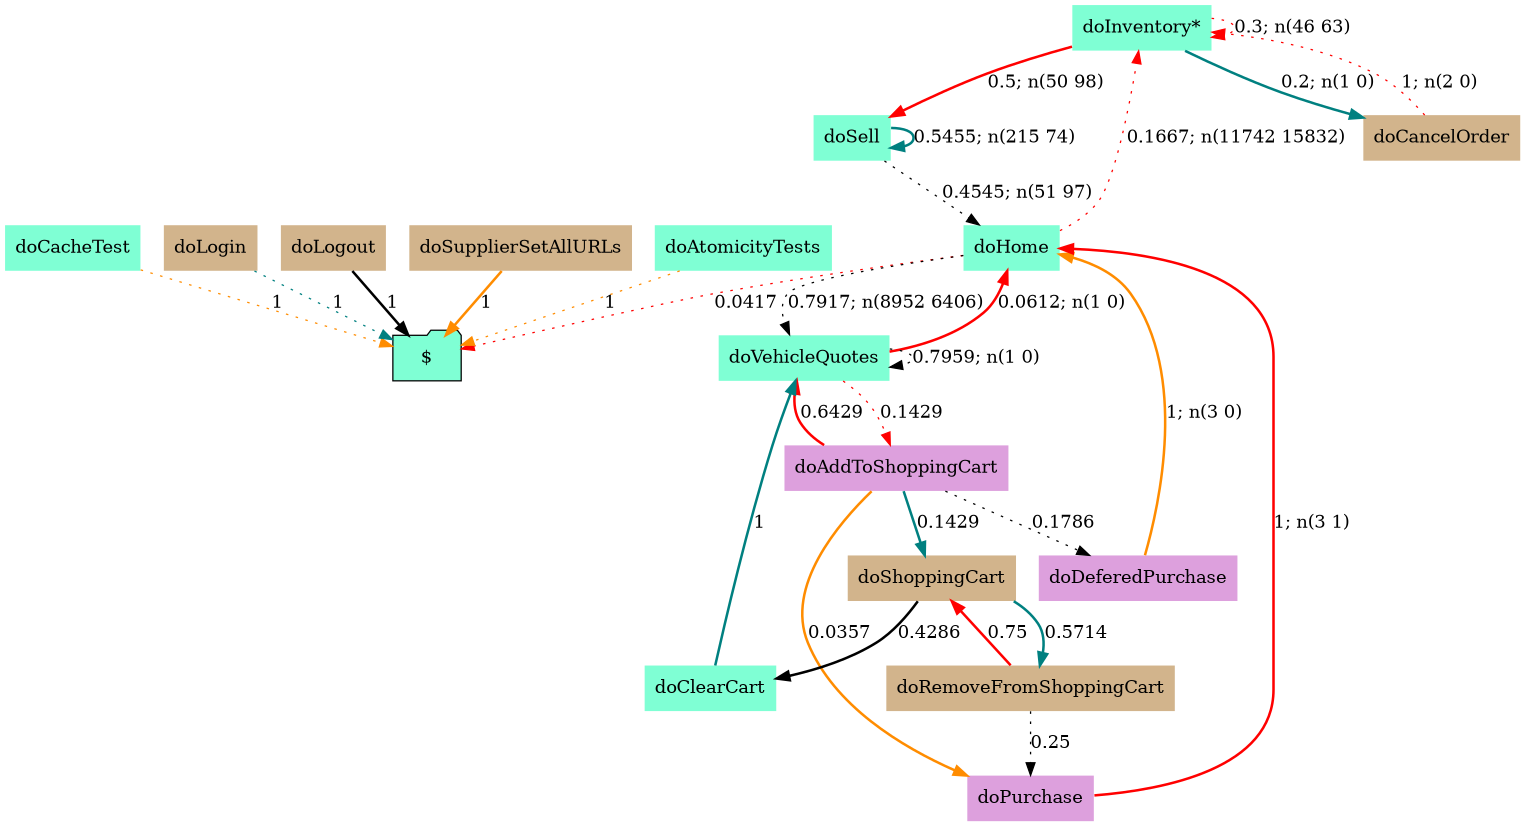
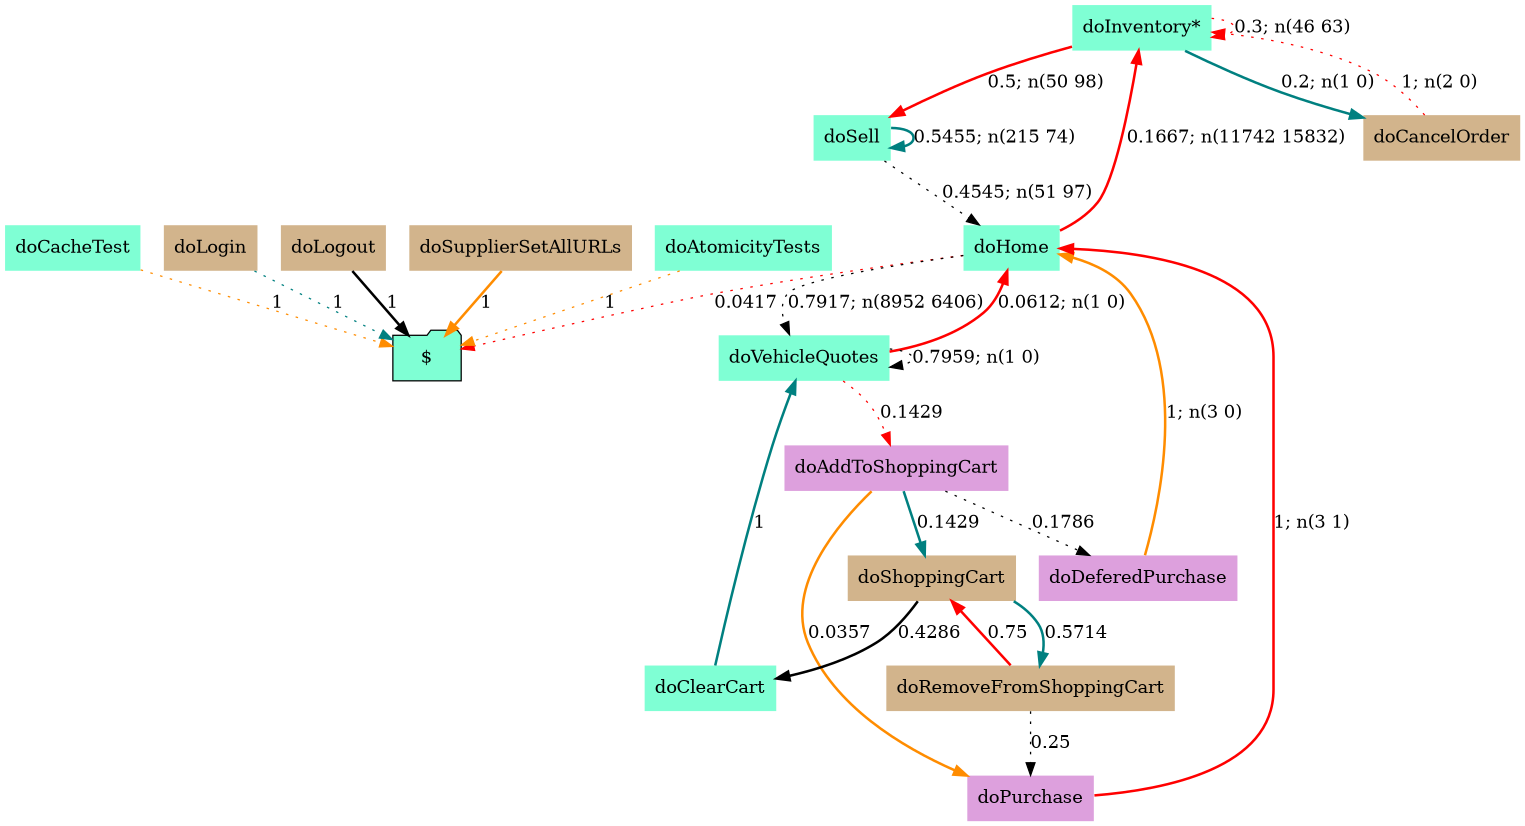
(1116, 158) -> (1116, 158)
(801, 424) -> none
